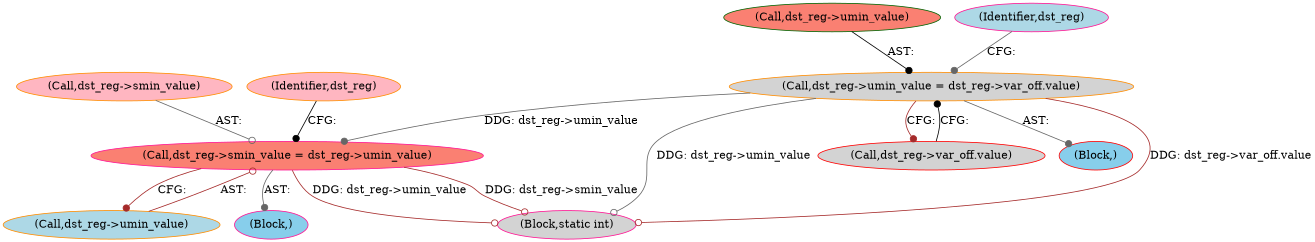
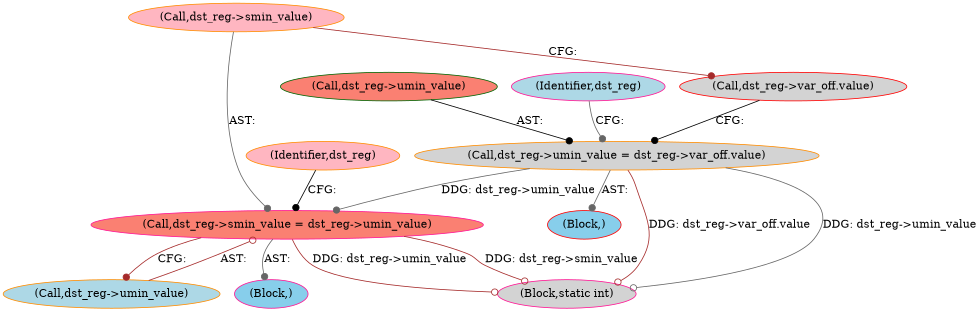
(906, 118) -> (511, 52)
(202, 120) -> (229, 124)
